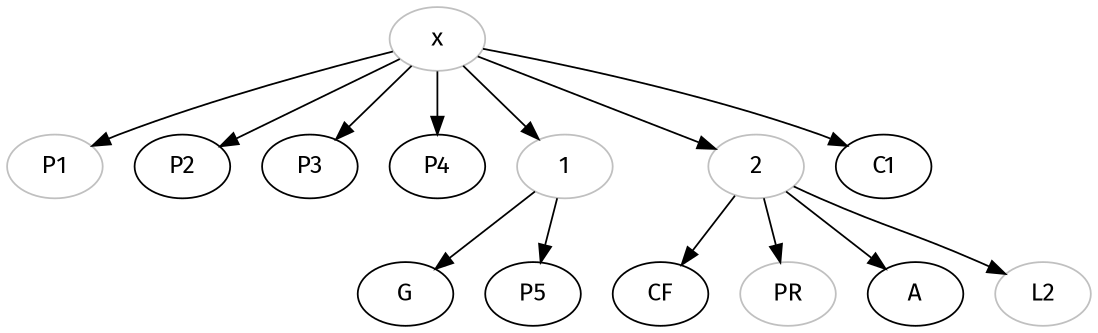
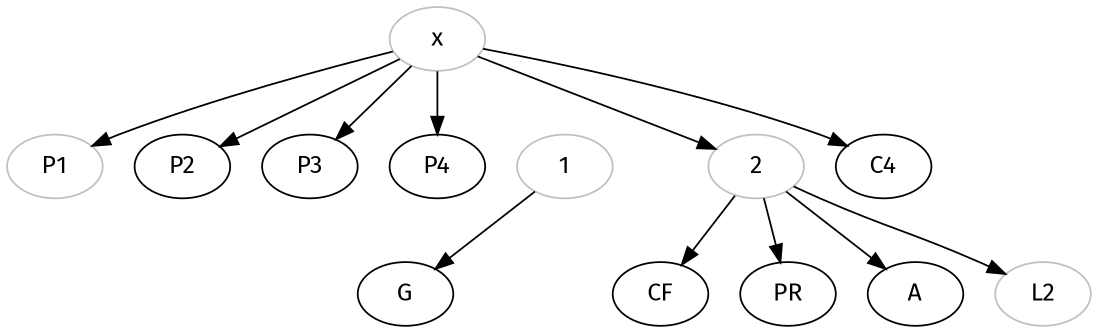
(495, 96) -> none
(884, 166) -> (884, 166)
(533, 294) -> none
(788, 294) -> (788, 294)
